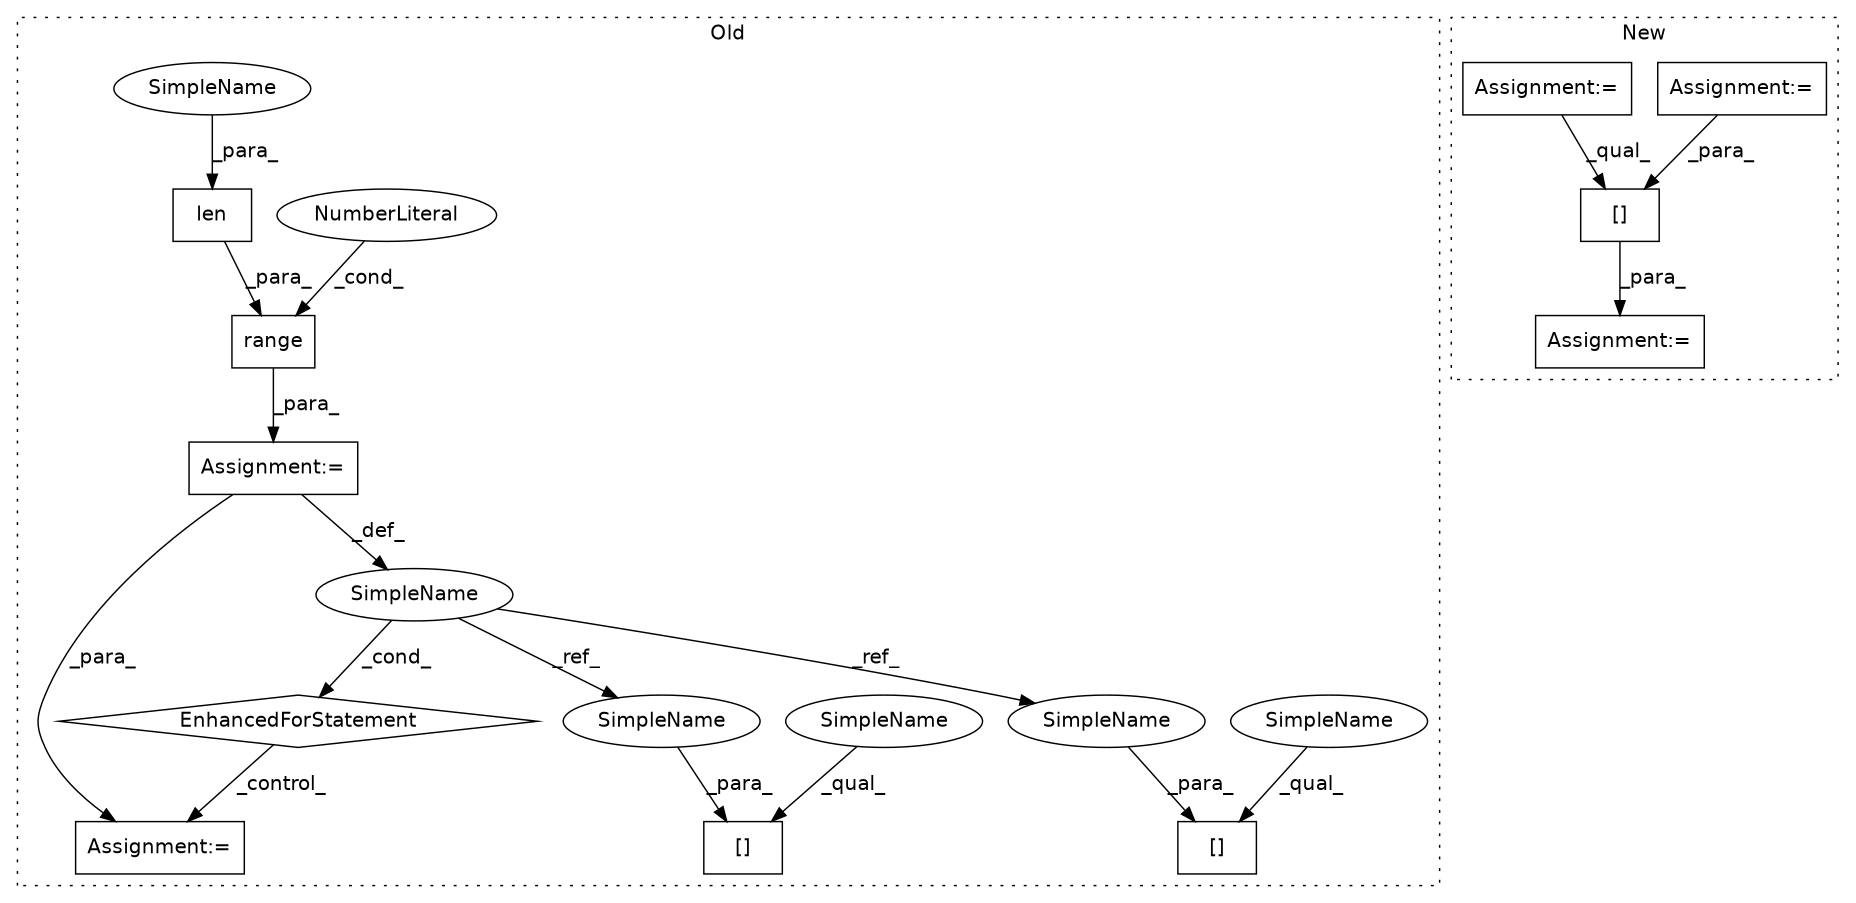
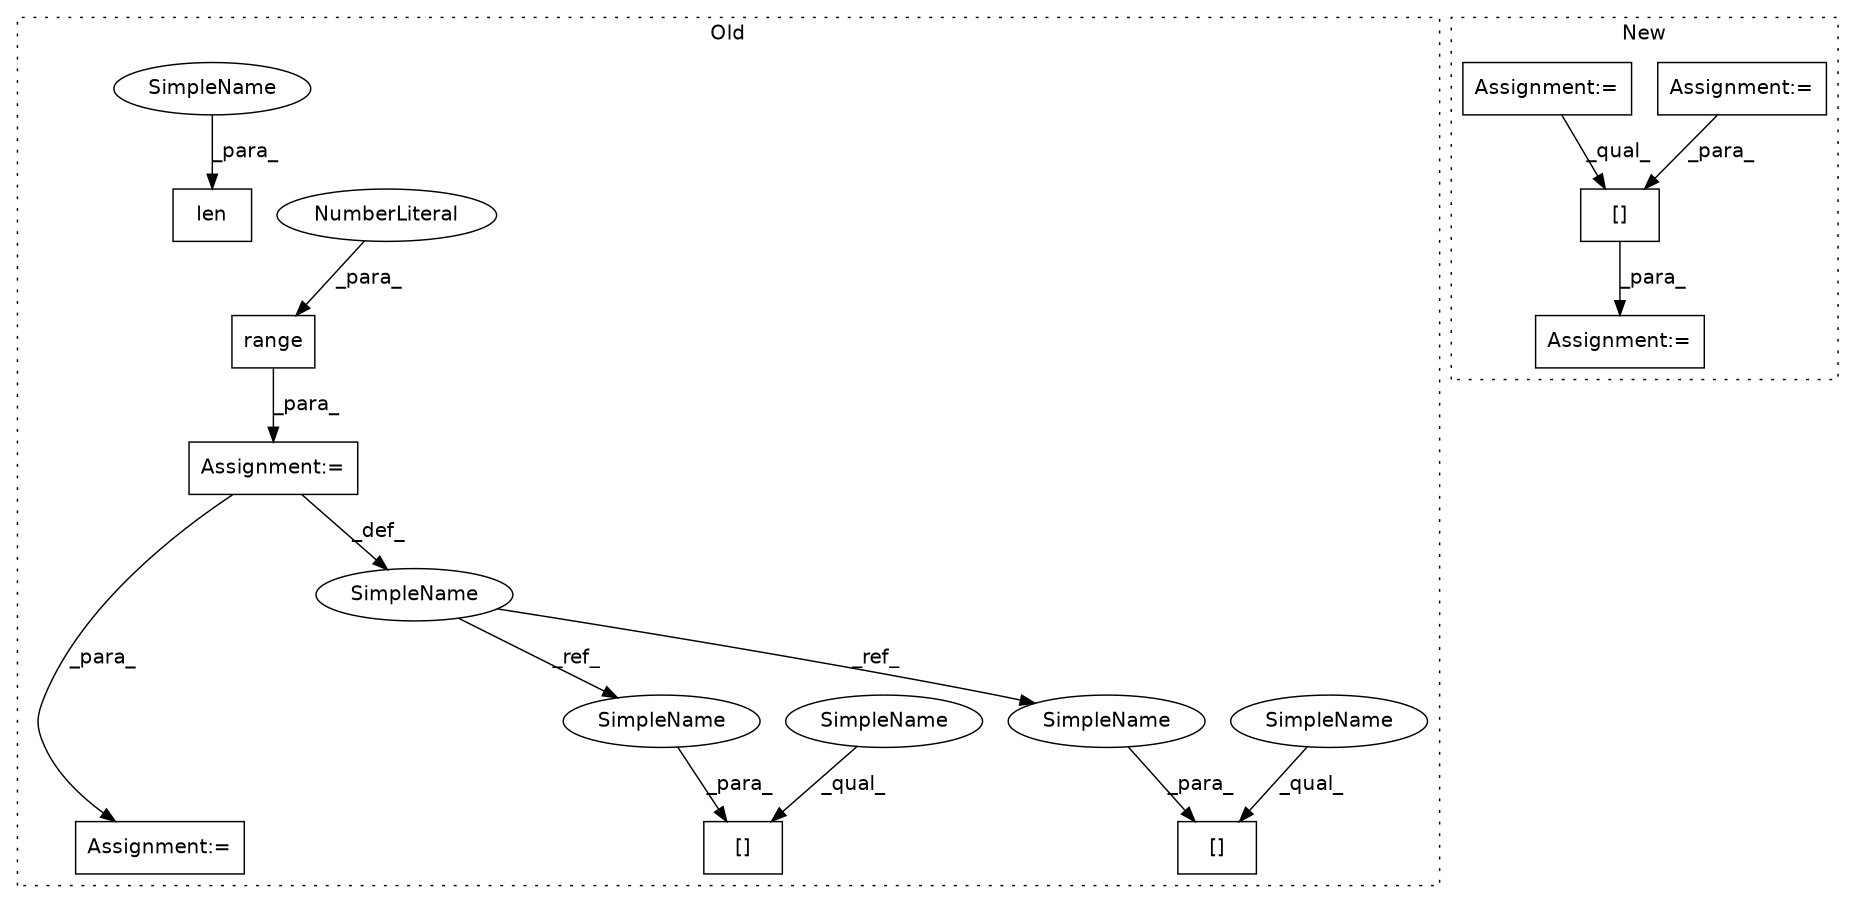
(240, 272) -> none
(369, 278) -> (369, 278)
(298, 721) -> none
